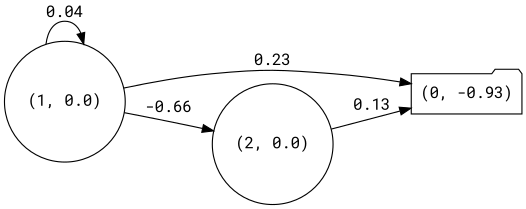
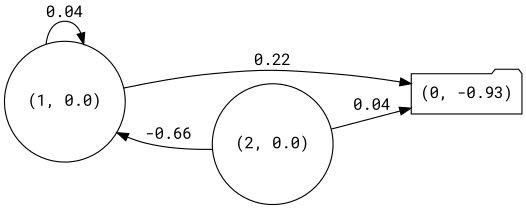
(273, 61) -> (273, 61)
(372, 106) -> (372, 106)
(163, 120) -> (169, 147)
